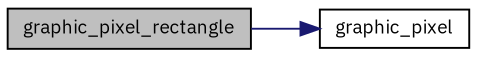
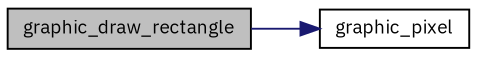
(129, 29) -> (129, 29)
